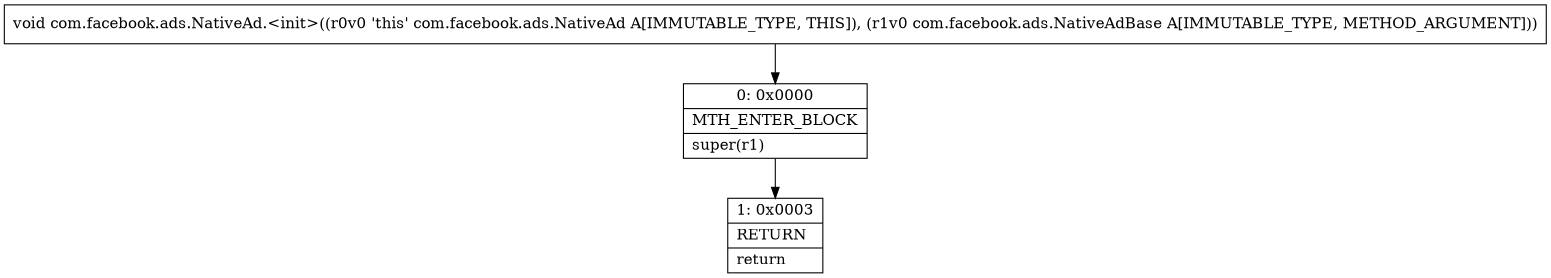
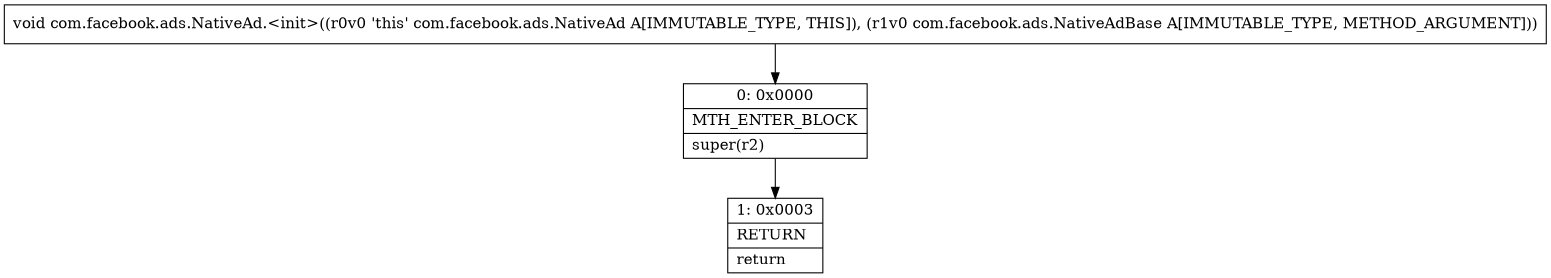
(728, 145) -> (728, 145)
